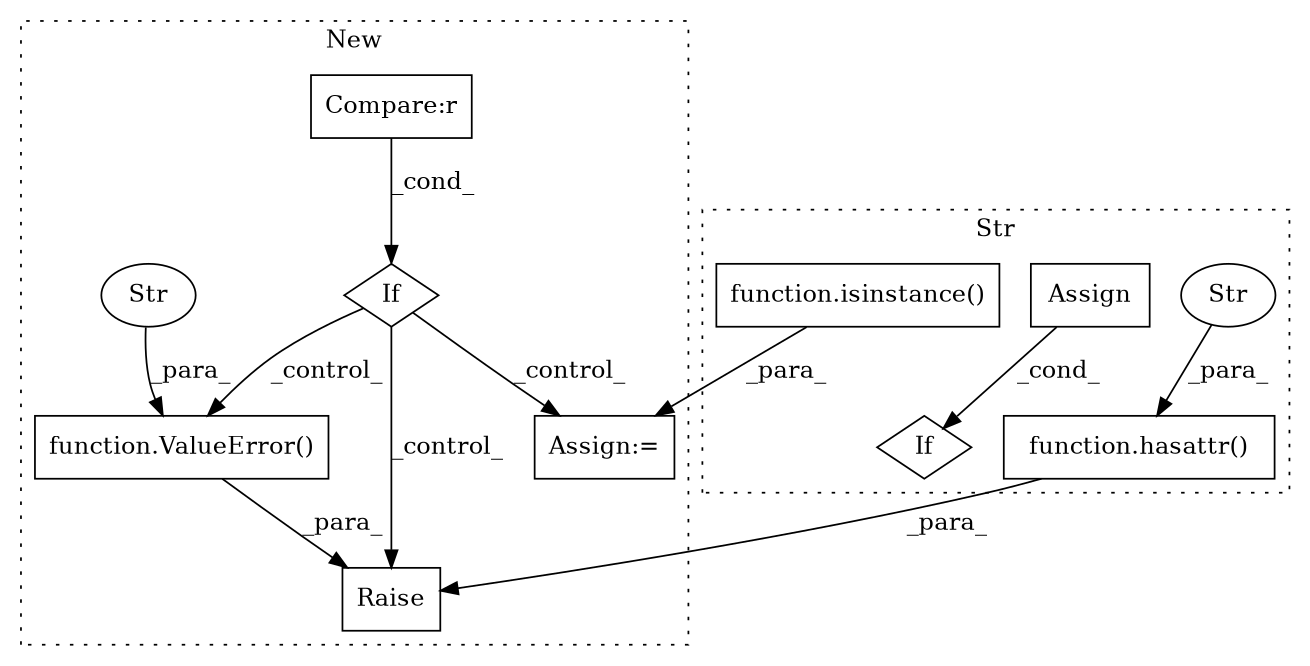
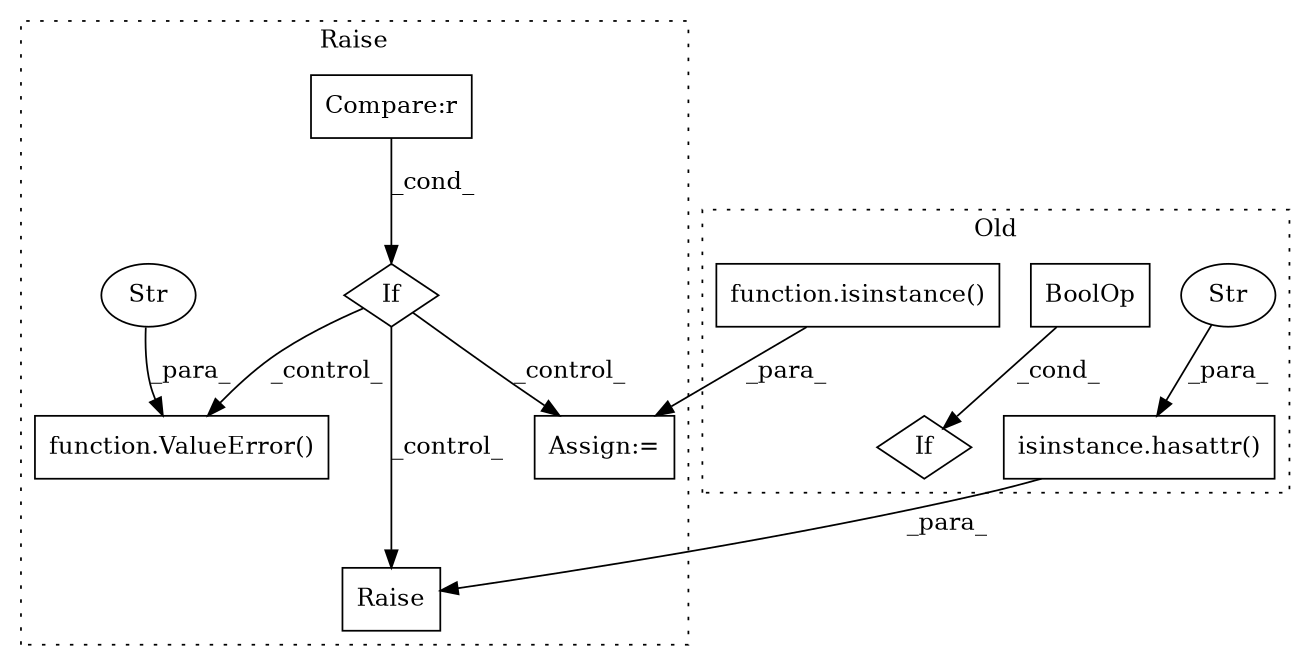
(355, 41) -> (355, 41)
(996, 230) -> (996, 230)
(1090, 295) -> (1090, 295)
(1139, 447) -> (1139, 447)
(277, 519) -> none
